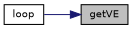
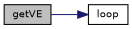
(57, 15) -> (64, 15)
